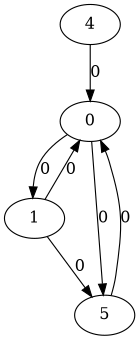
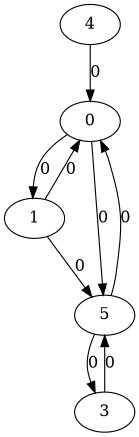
none -> (105, 412)
